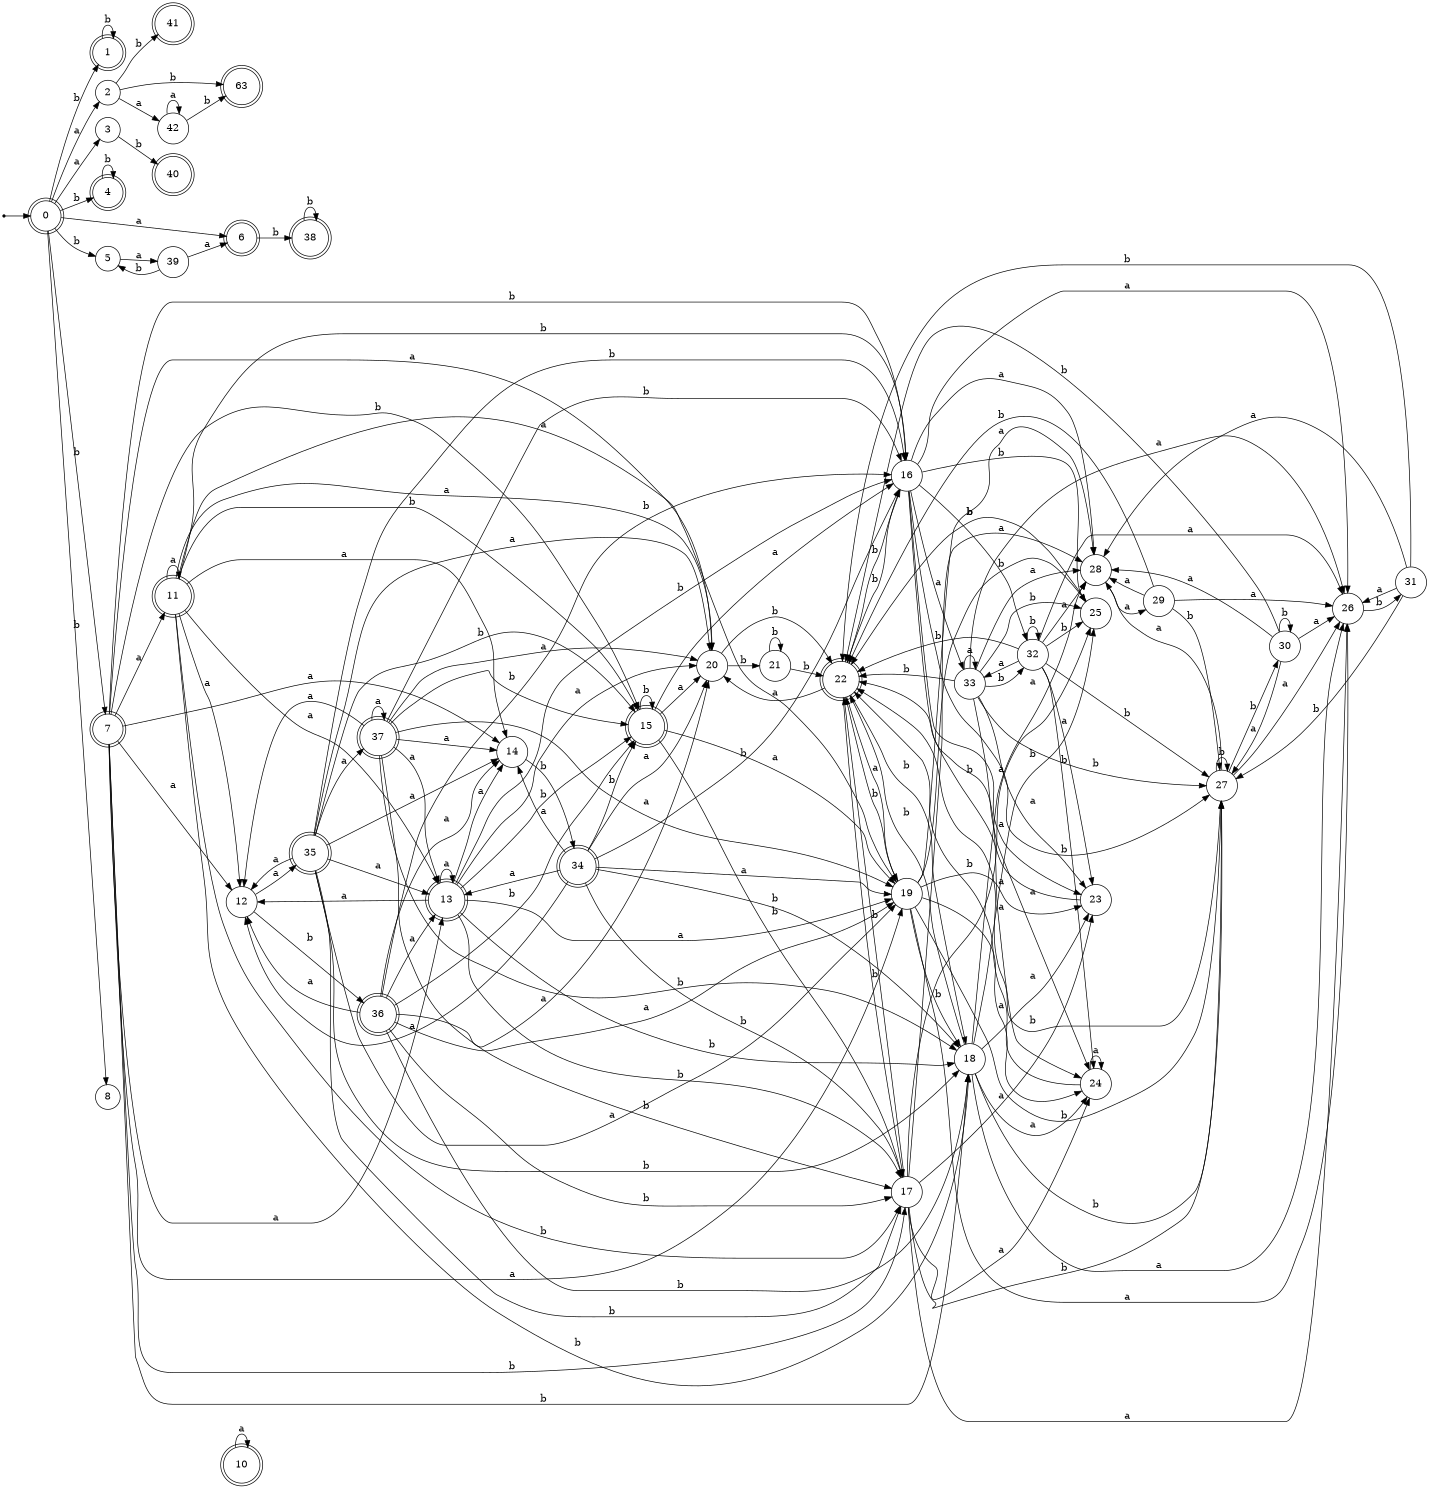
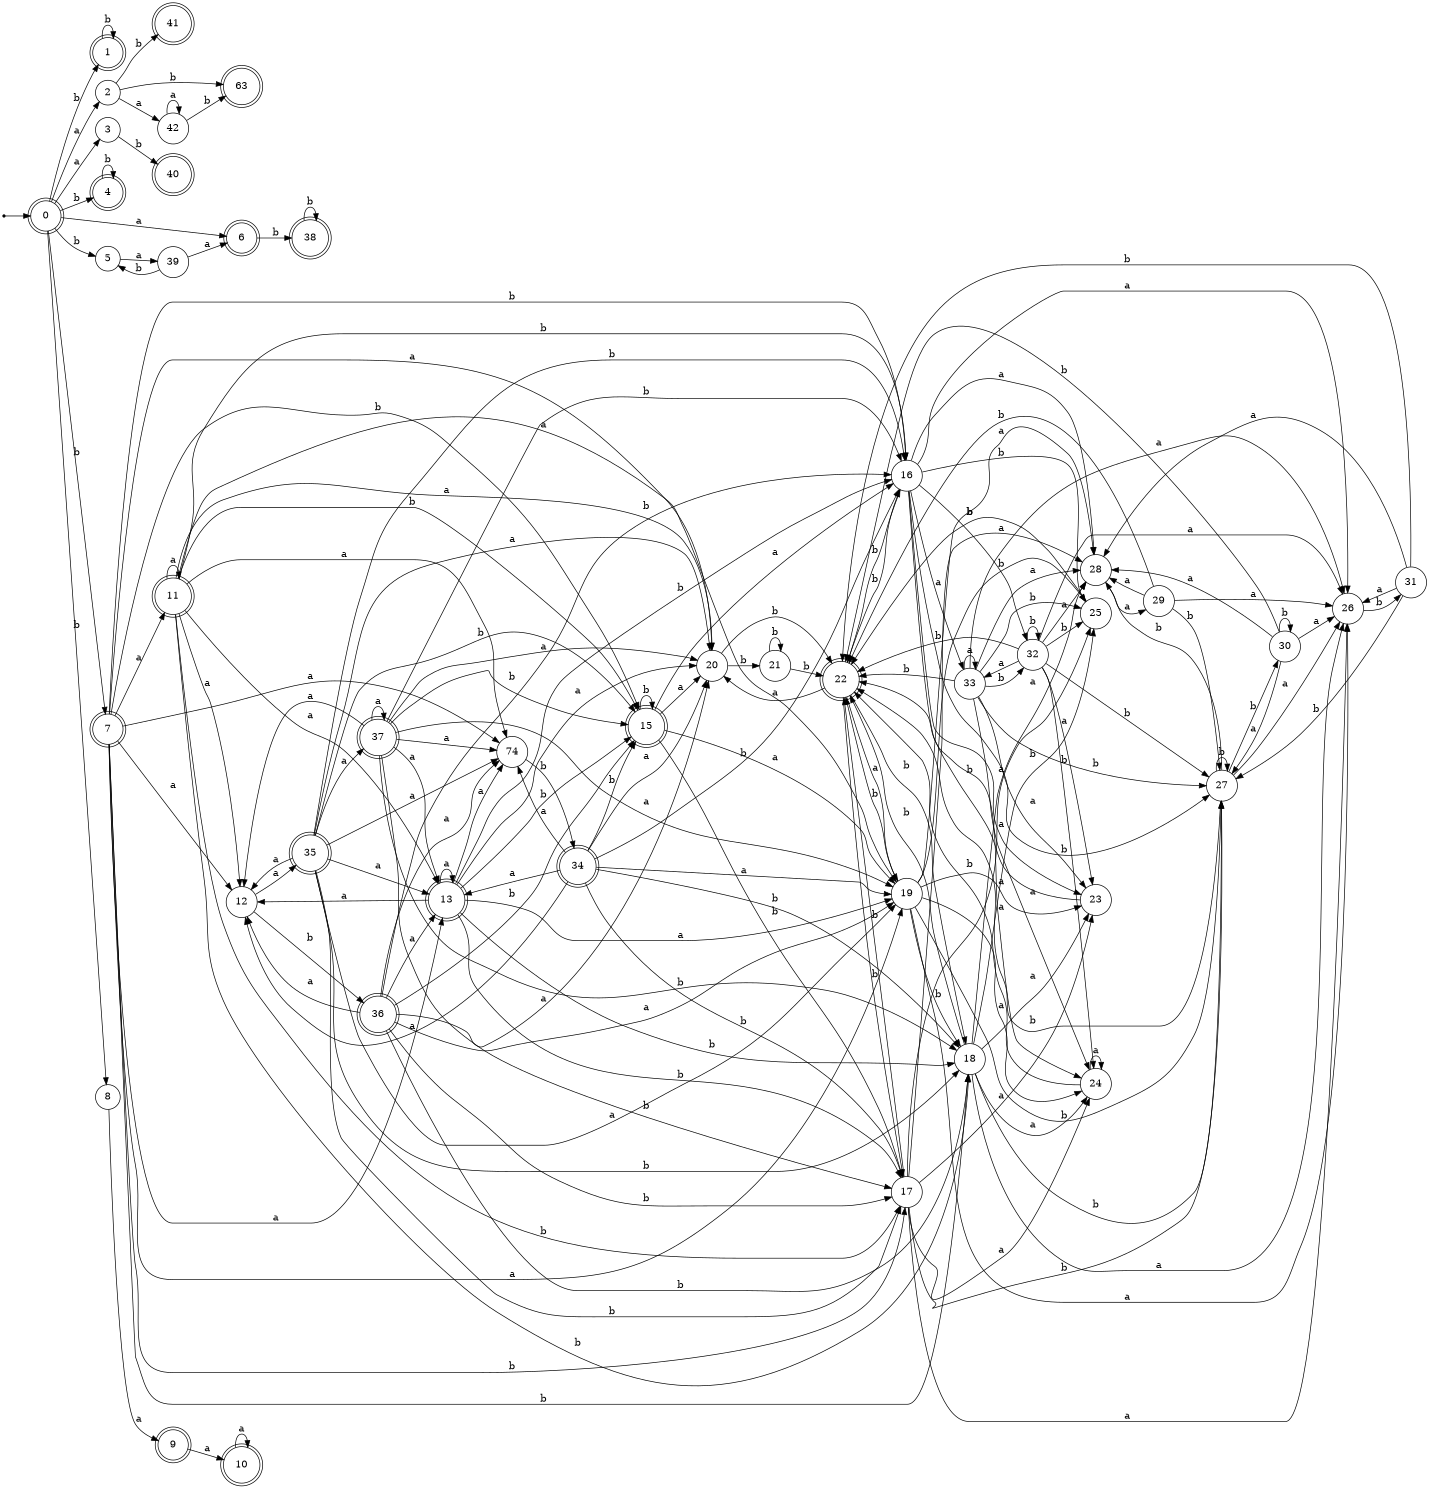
(1159, 628) -> (1159, 628)
(512, 752) -> (512, 752)
none -> (173, 1445)
